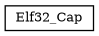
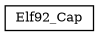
(49, 18) -> (49, 18)
